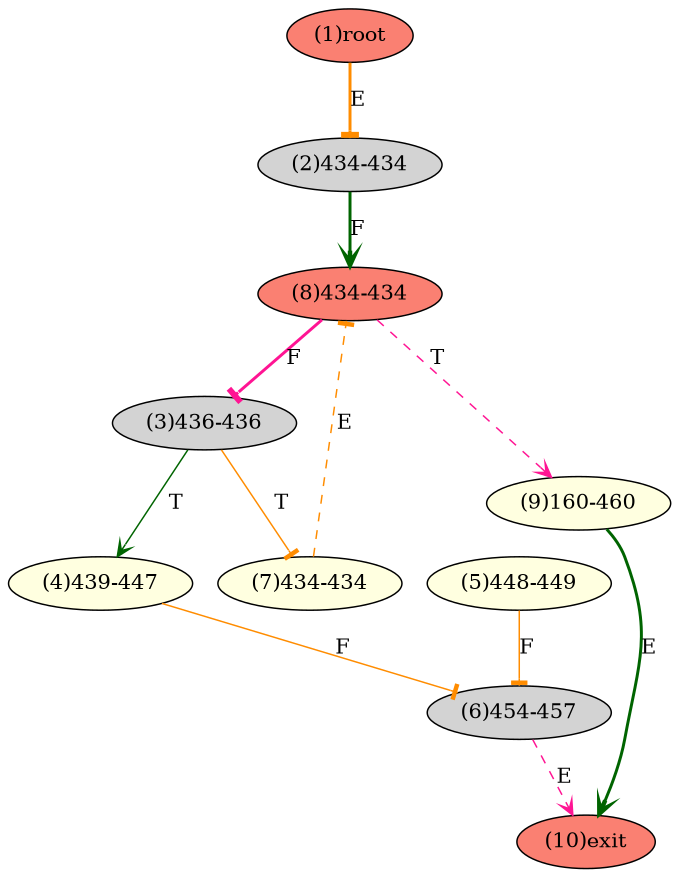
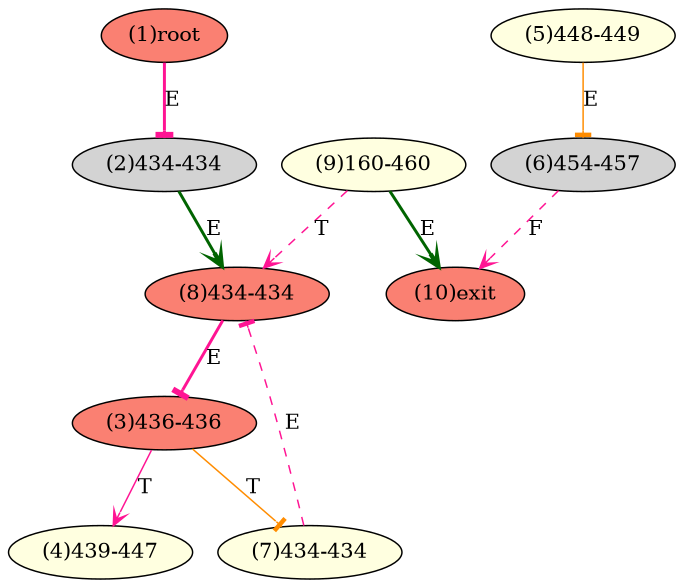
(350, 96) -> (164, 96)
(357, 229) -> (214, 229)
(294, 359) -> (214, 359)
(459, 394) -> (311, 224)
(205, 423) -> (164, 423)
(329, 442) -> (278, 426)
(157, 497) -> (136, 481)
(306, 647) -> none
(527, 648) -> (591, 100)
(565, 777) -> (536, 229)
